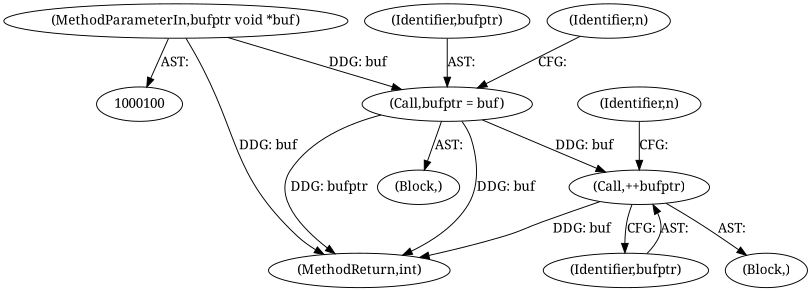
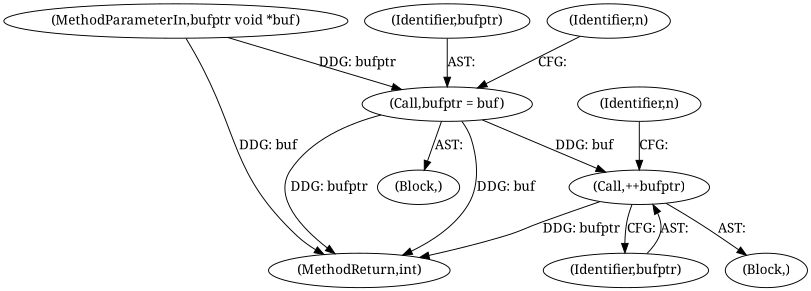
(358, 63) -> (358, 63)
(140, 104) -> none
(582, 229) -> (582, 229)
